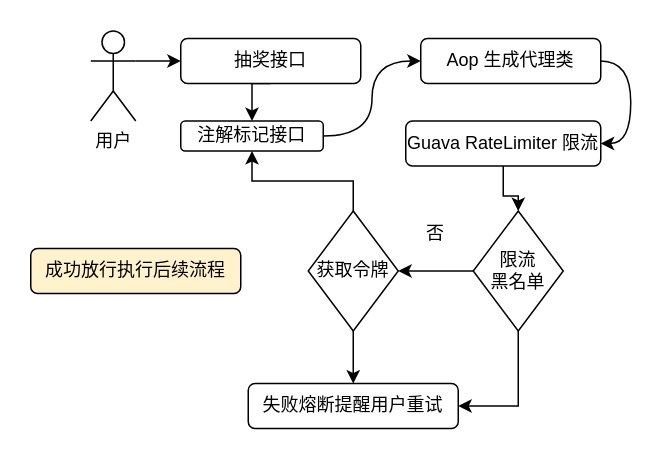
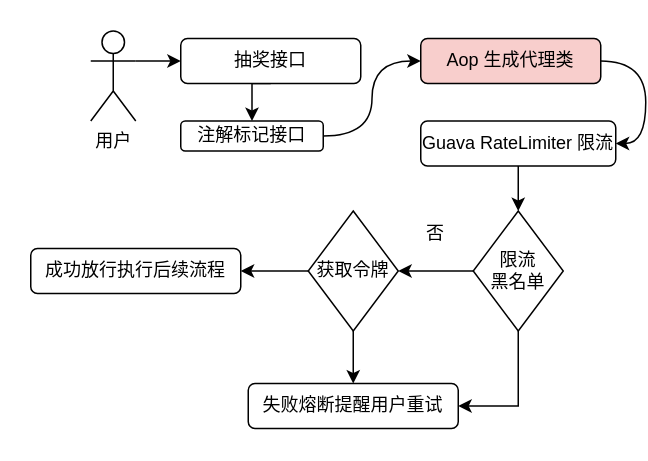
(511, 61) -> (511, 61)
(503, 143) -> (518, 143)
(308, 181) -> (280, 271)
(136, 271) -> (136, 271)
